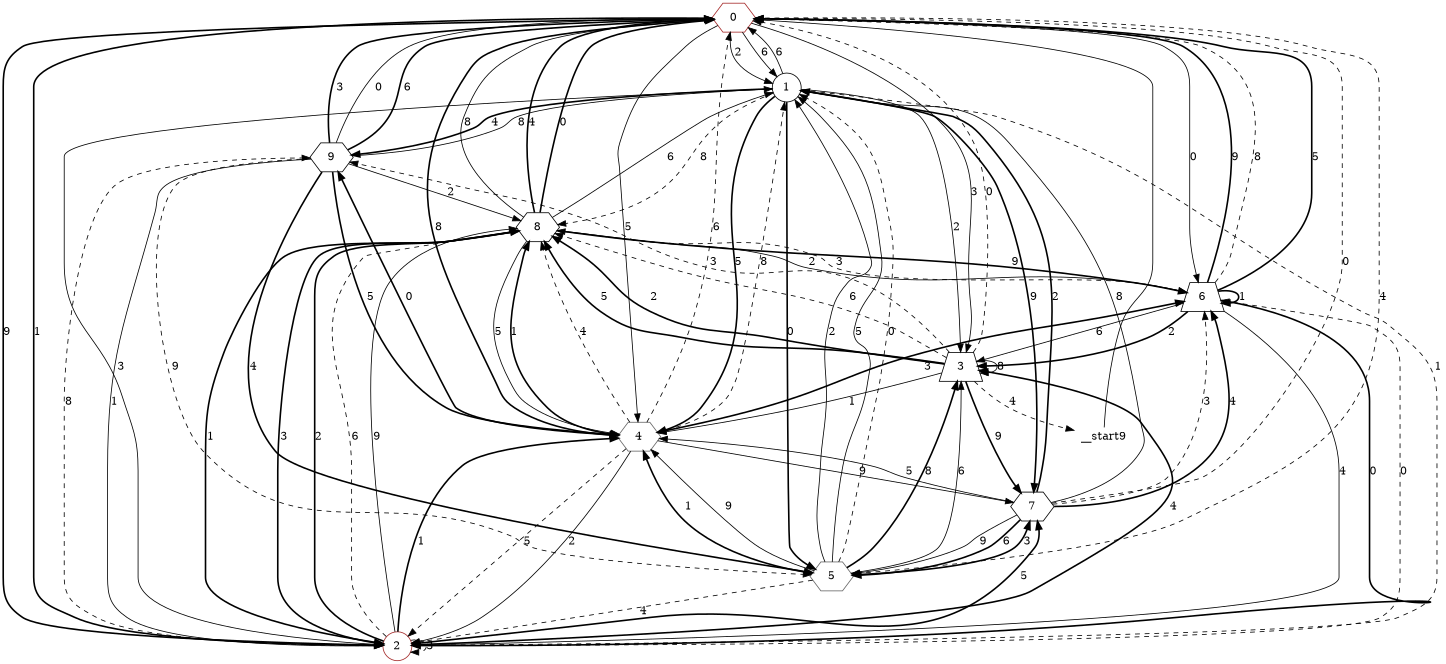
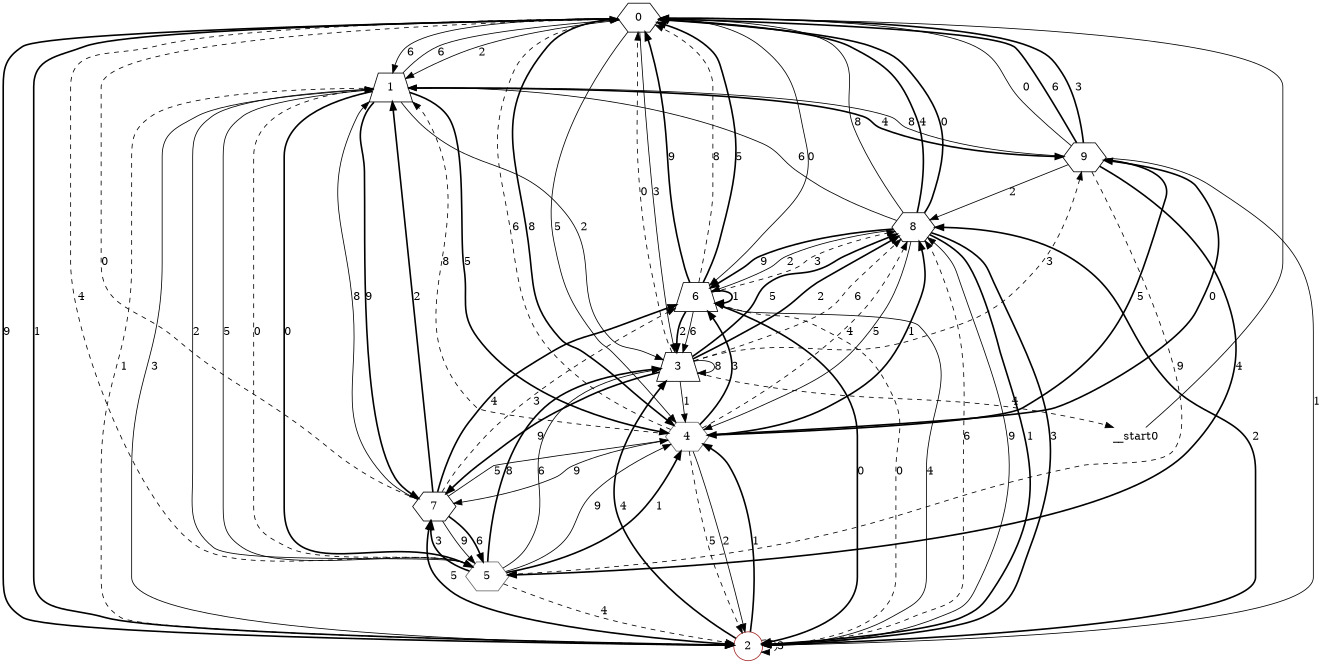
(734, 18) -> (639, 18)
(787, 88) -> (391, 88)
(678, 173) -> none
(1104, 437) -> (1136, 437)
(64, 453) -> none
